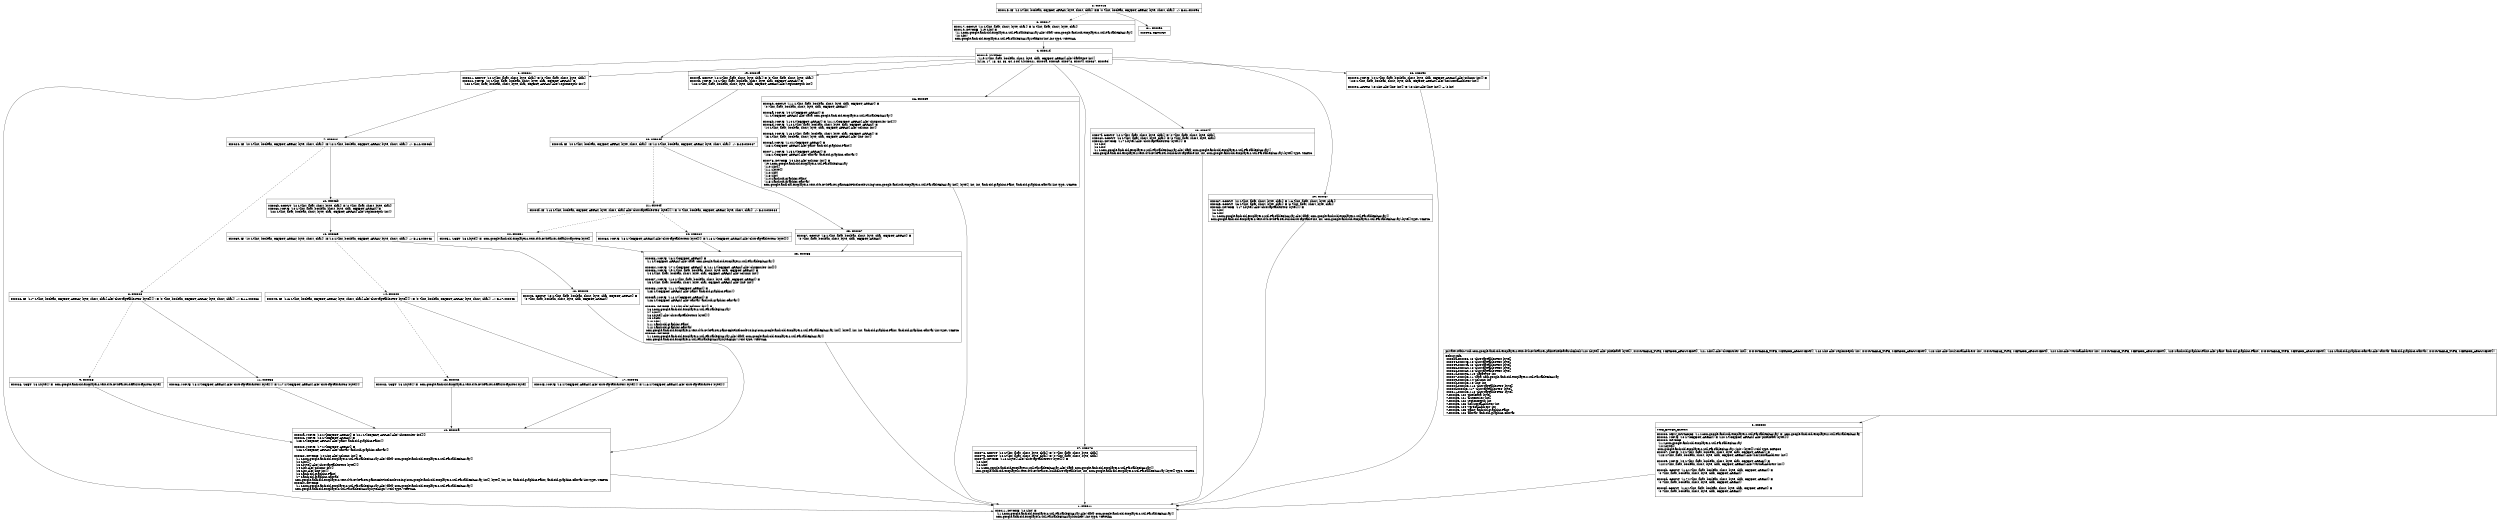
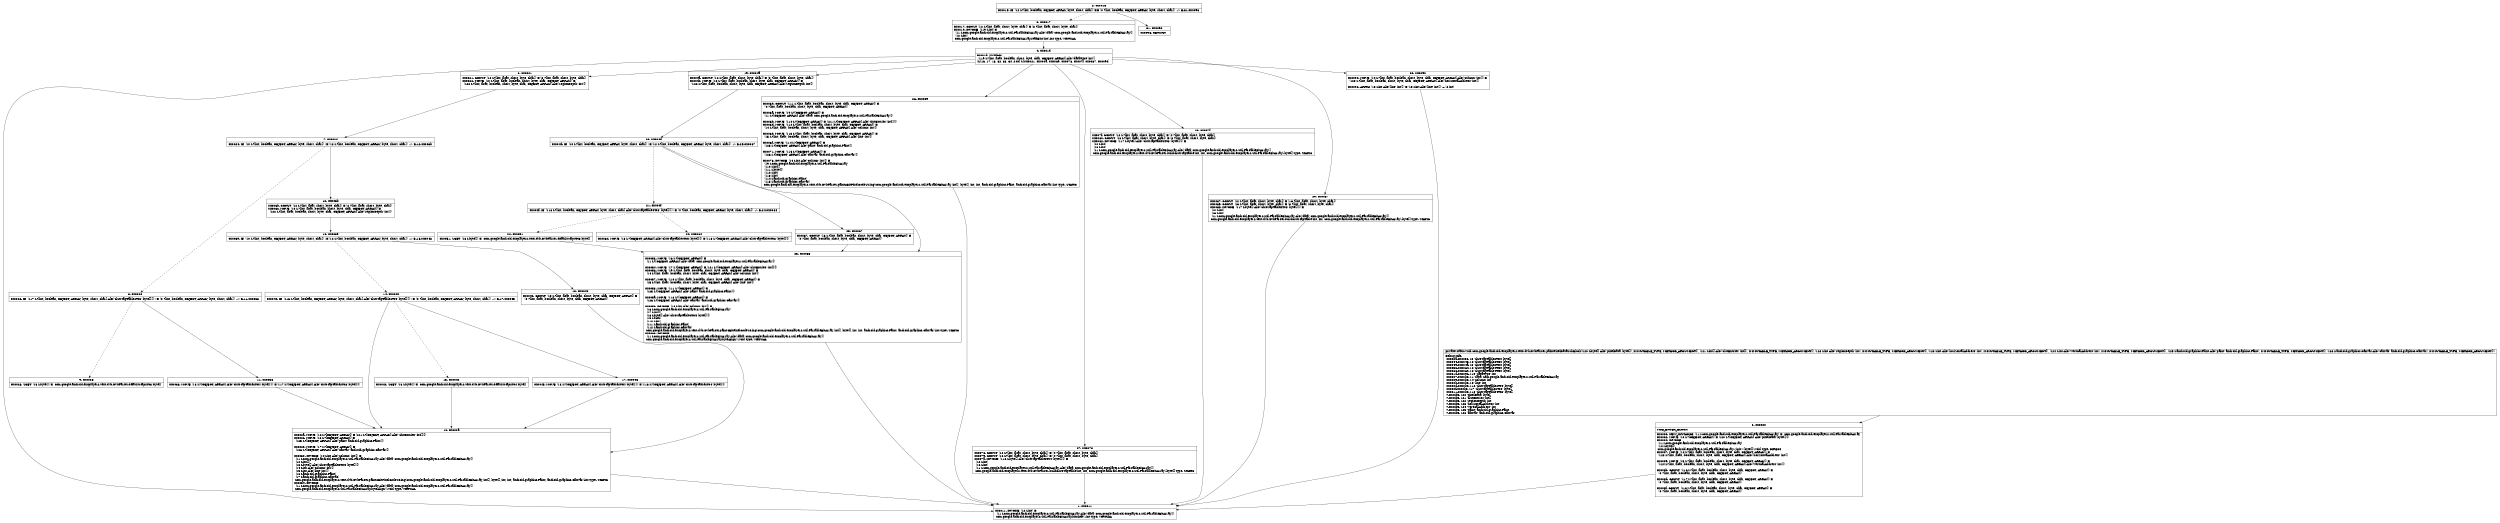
(710, 246) -> (801, 193)
(190, 422) -> (370, 364)
